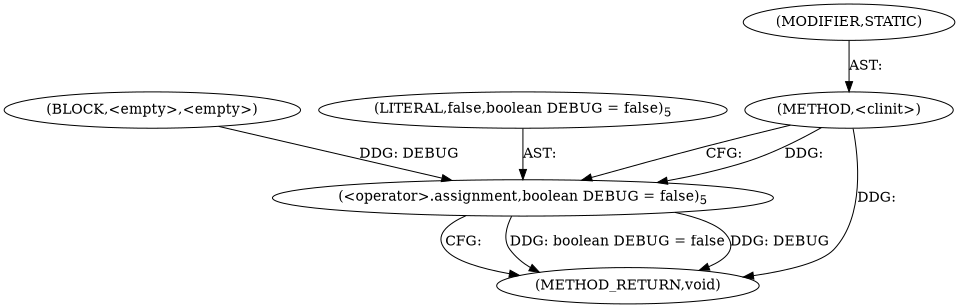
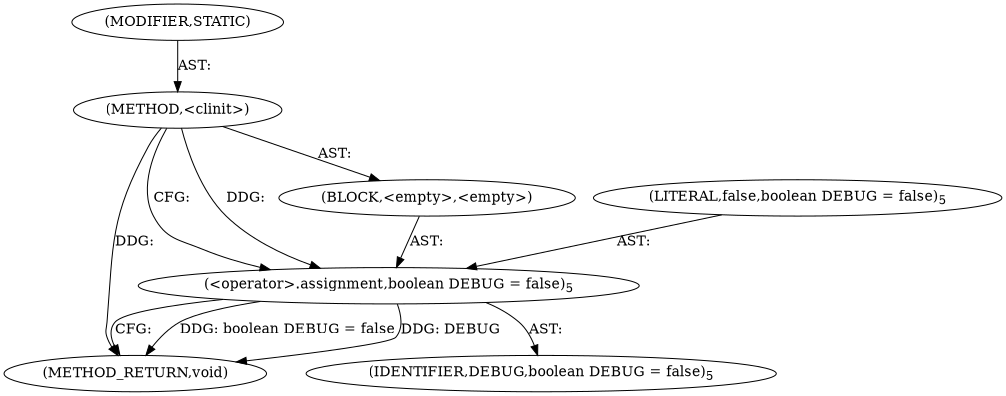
none -> (296, 152)
(409, 154) -> (429, 242)
none -> (541, 374)
